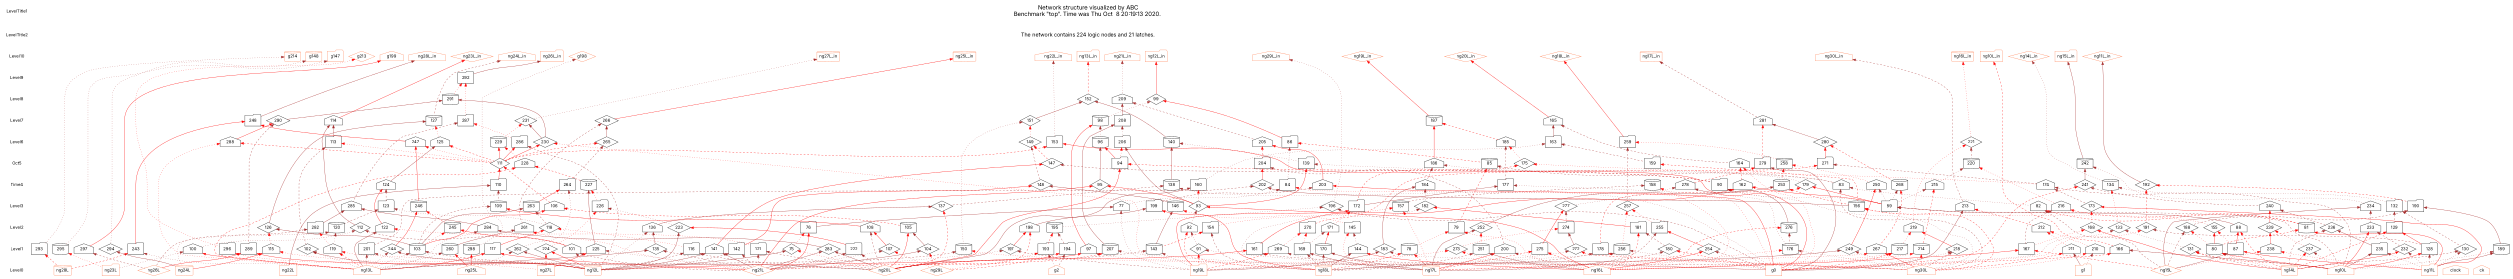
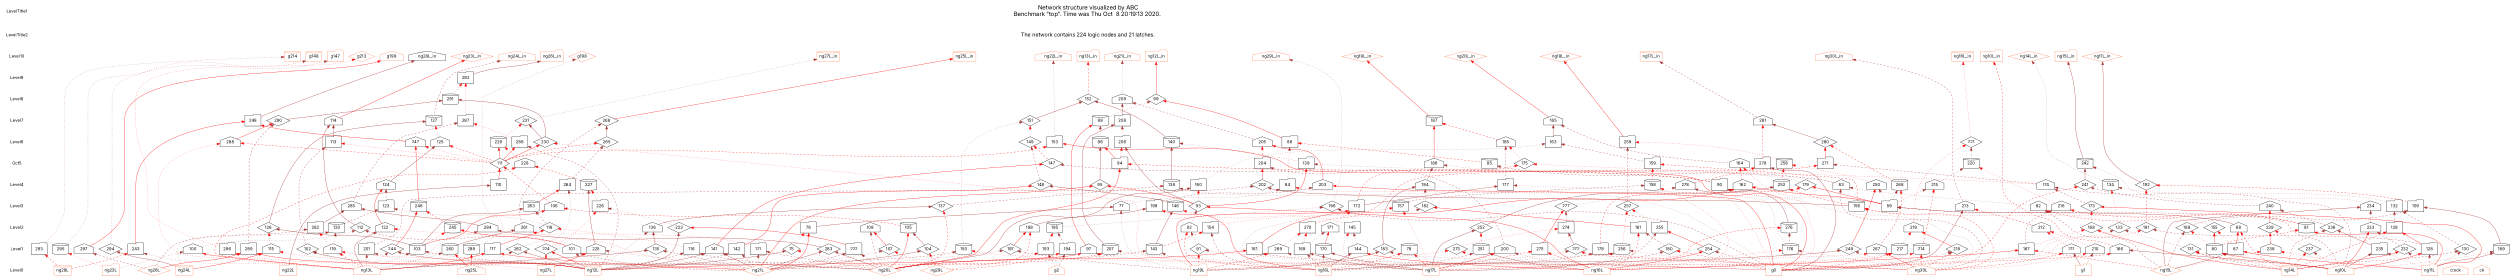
(427, 56) -> (427, 56)
none -> (1653, 178)
(17, 185) -> (17, 185)
(498, 206) -> none
(1456, 228) -> none
